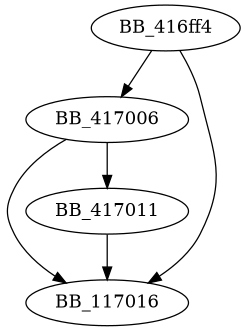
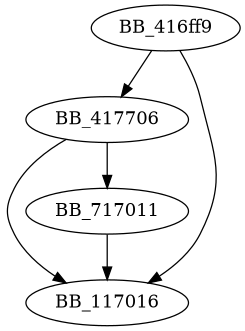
(166, 28) -> (166, 28)
(107, 120) -> (107, 120)
(107, 211) -> (107, 211)
